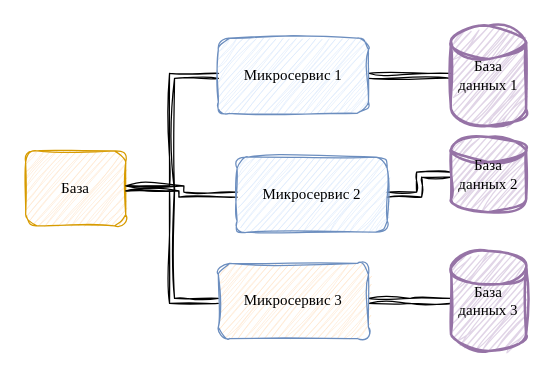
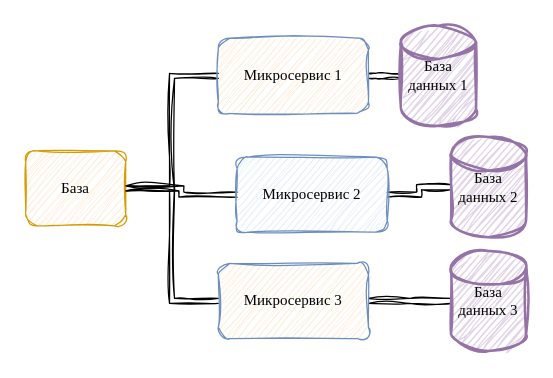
(293, 76) -> (293, 76)
(488, 76) -> (438, 76)
(488, 174) -> (488, 187)
